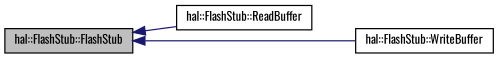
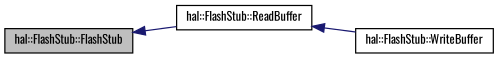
(250, 41) -> (340, 30)
